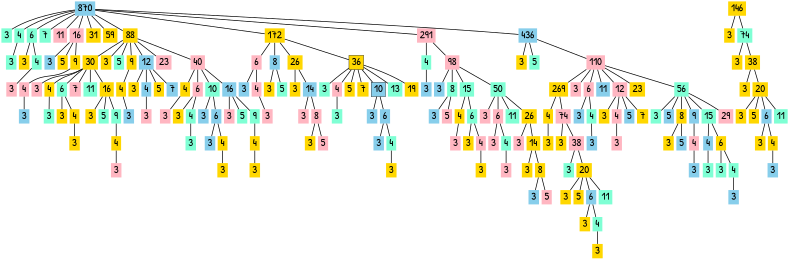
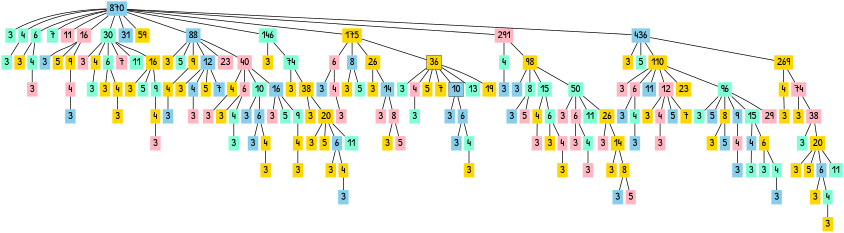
(737, 9) -> (268, 36)
none -> (193, 22)
(93, 36) -> (126, 36)
(130, 36) -> (193, 36)
(275, 36) -> (352, 36)
(110, 48) -> (113, 22)
(90, 62) -> (108, 36)
(452, 62) -> (530, 62)
(596, 62) -> (658, 62)
(577, 76) -> (712, 49)
(681, 89) -> (725, 89)
